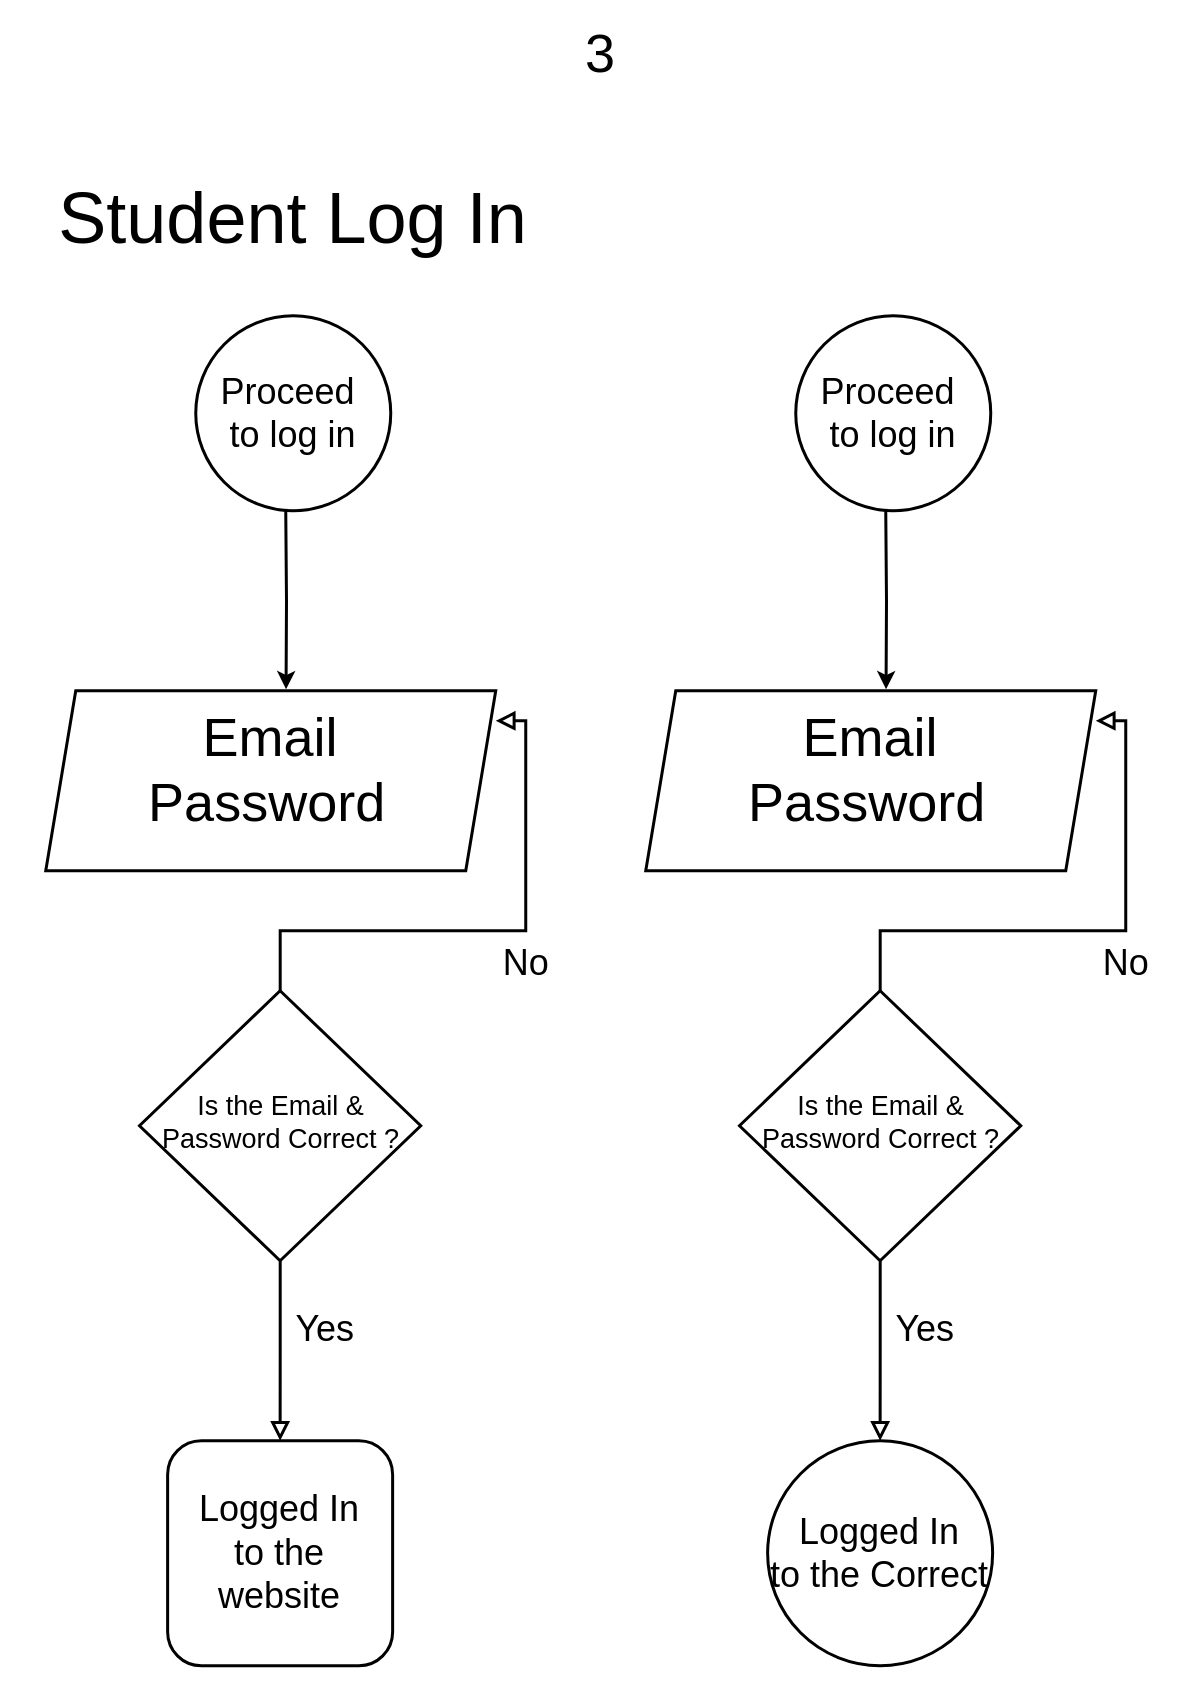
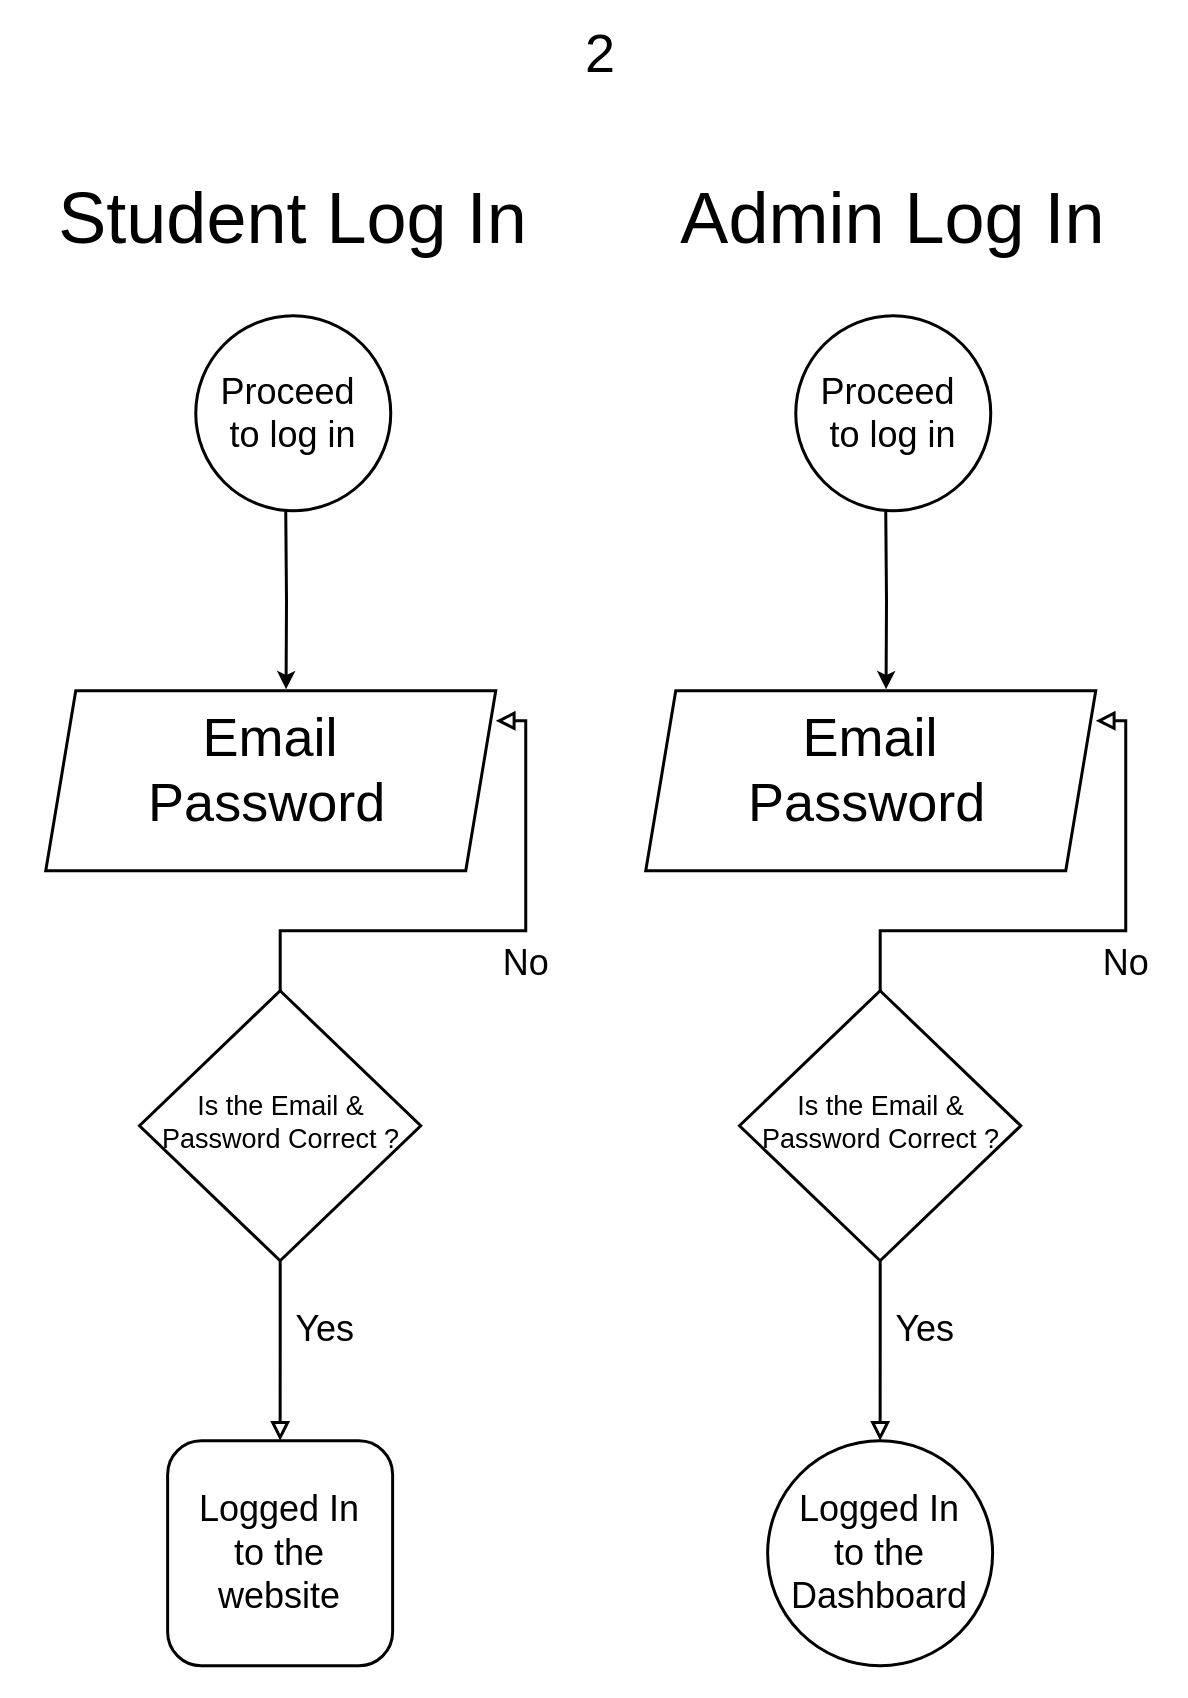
(601, 53) -> (601, 53)
none -> (893, 218)
(880, 1553) -> (880, 1553)
